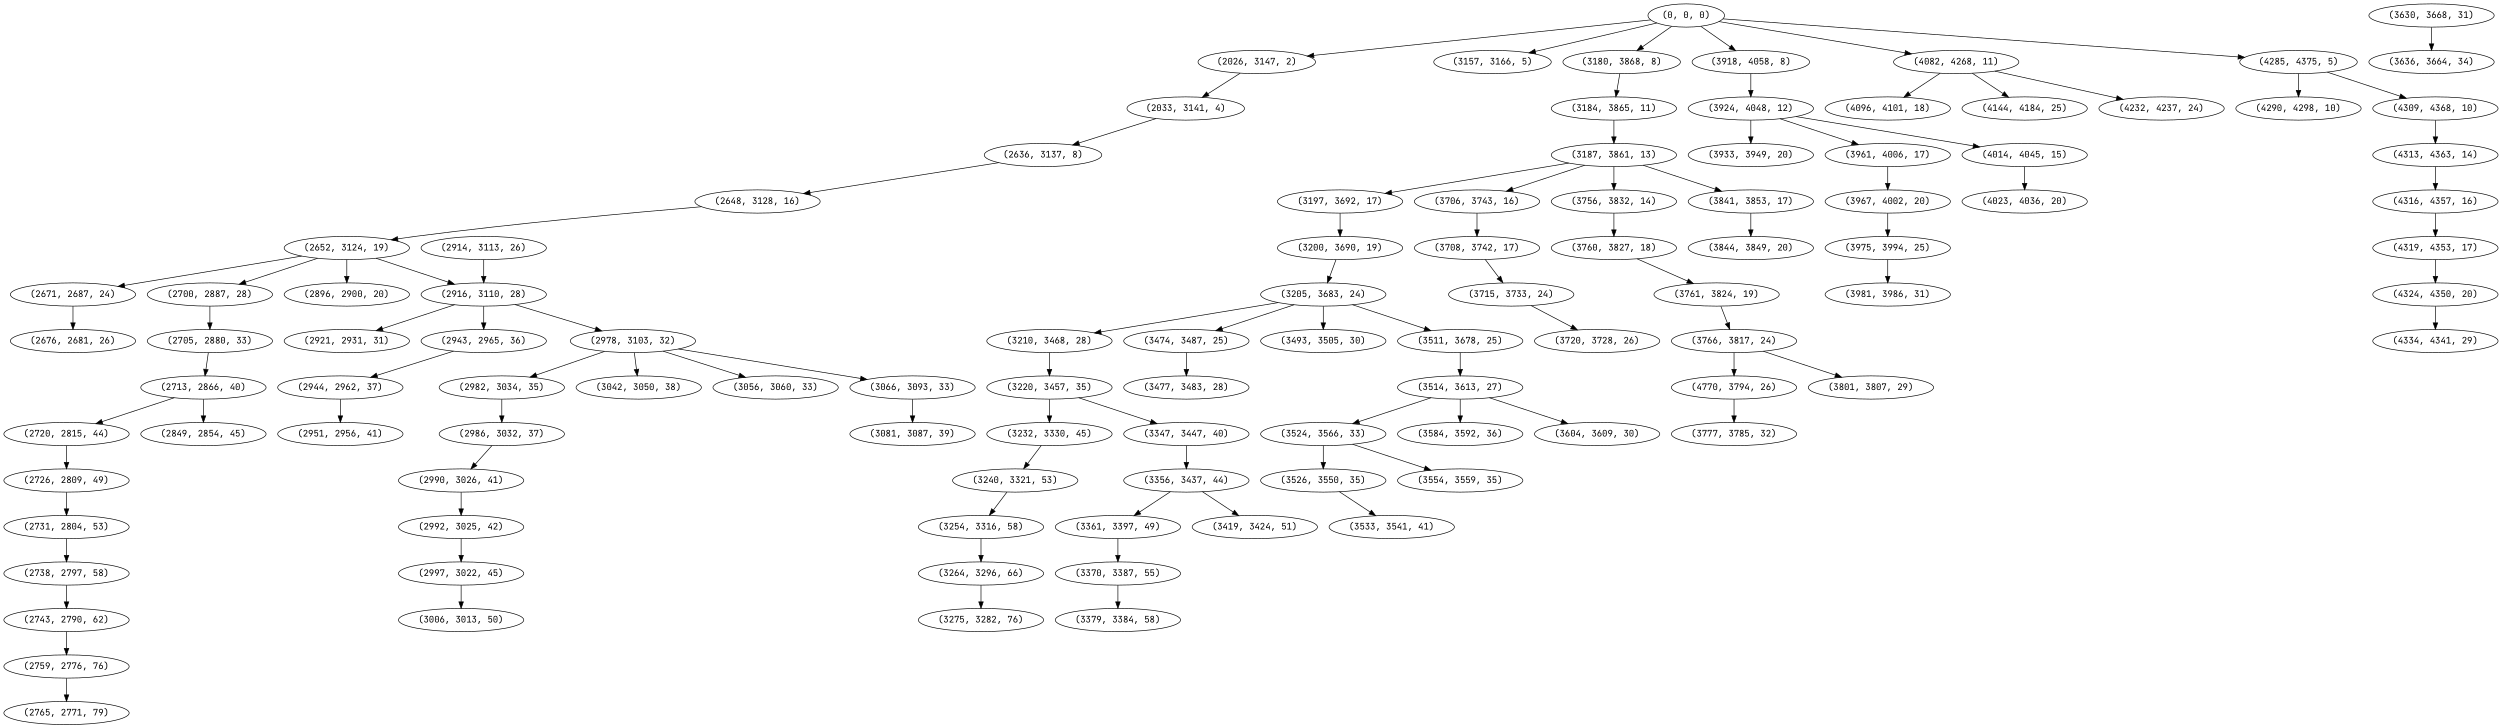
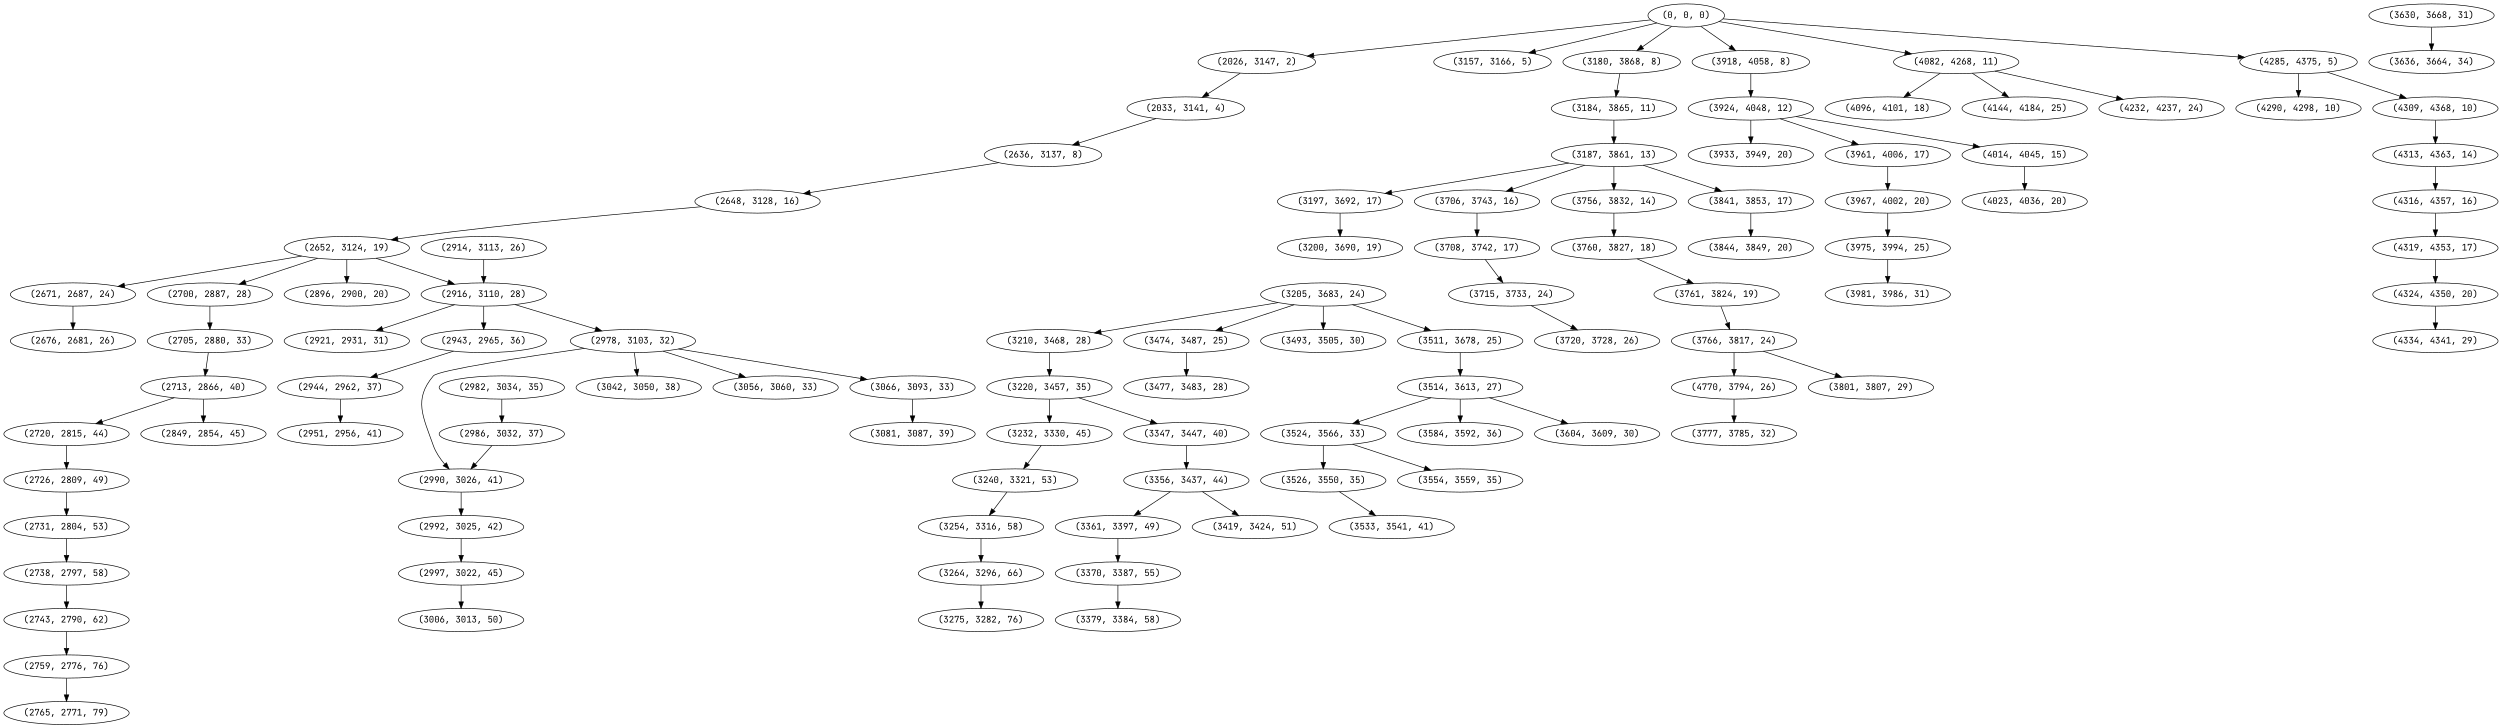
(1333, 268) -> none
(570, 363) -> (461, 368)
